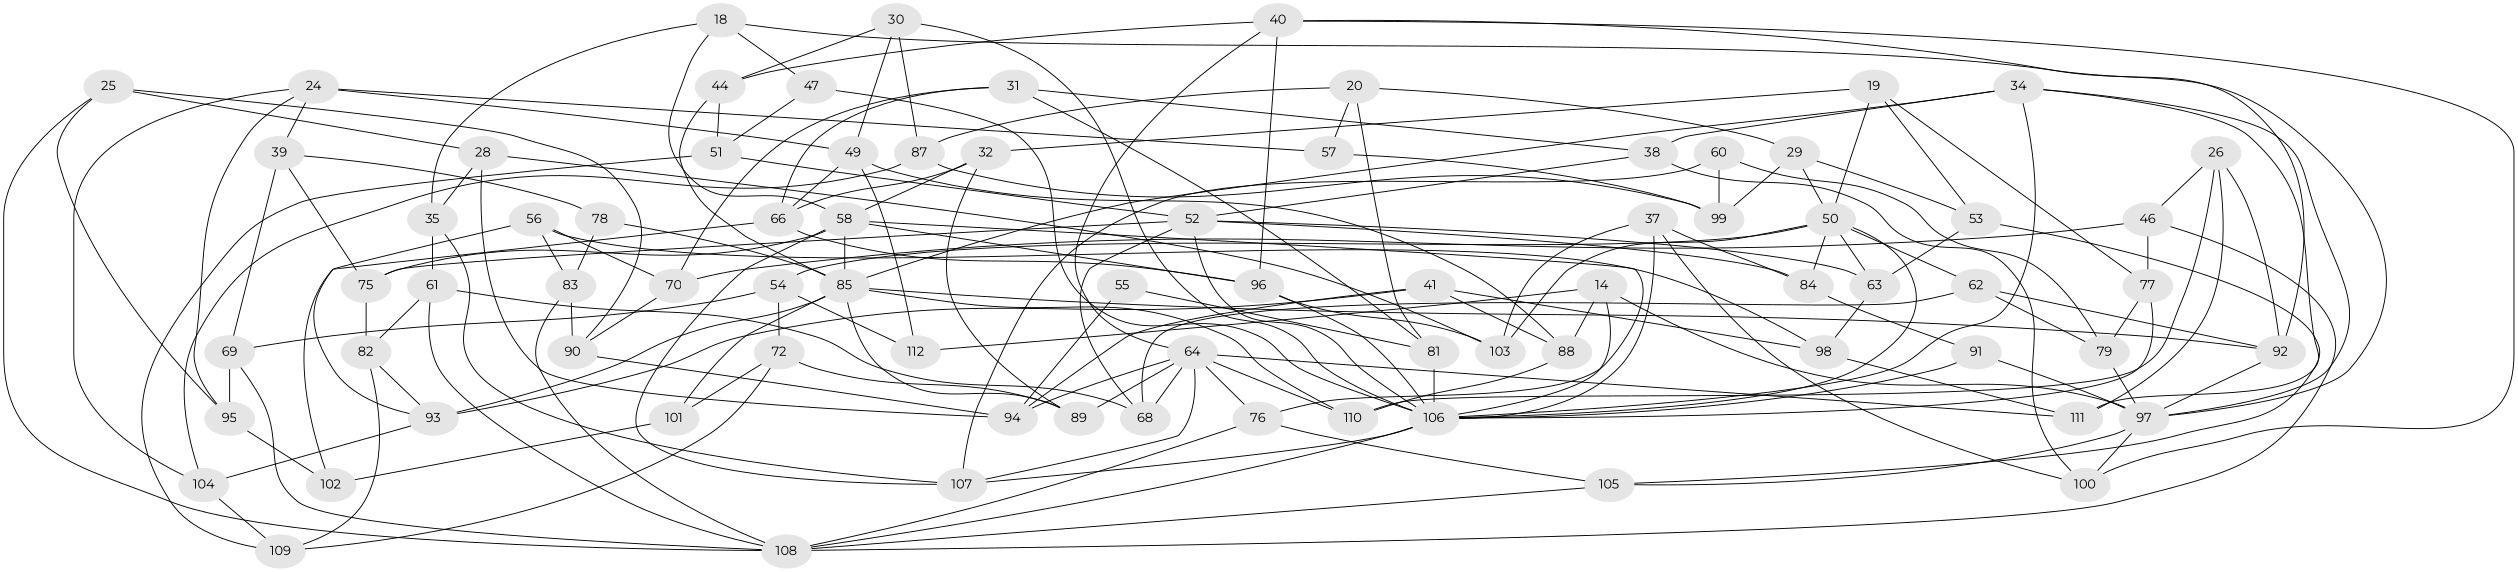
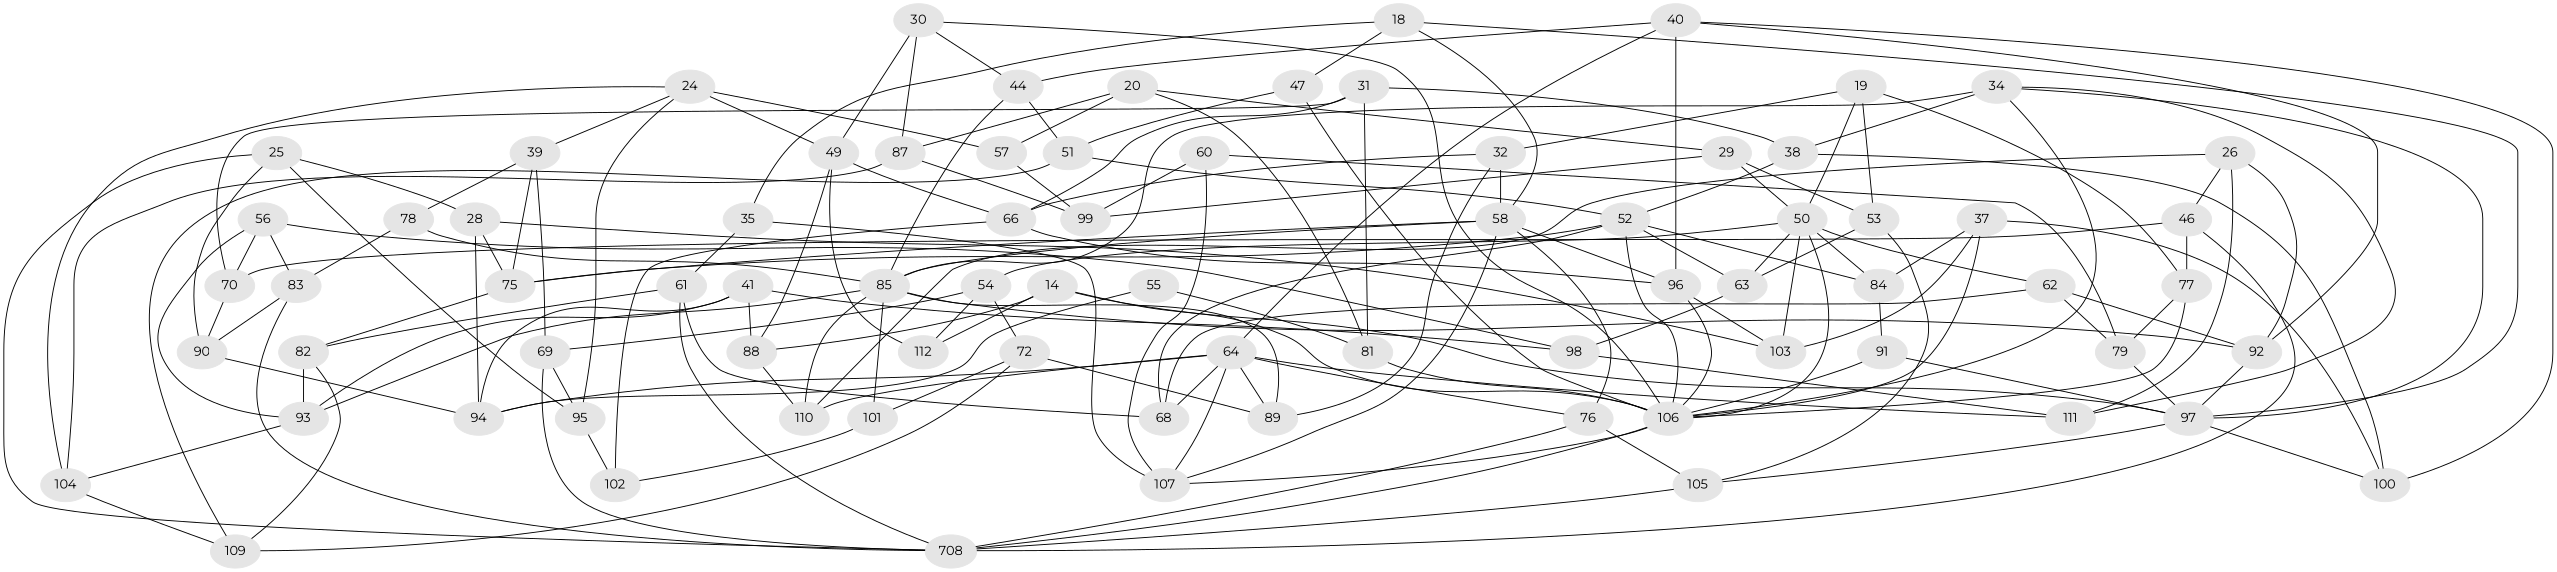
(451, 195) -> (495, 257)
(787, 551) -> (951, 551)
